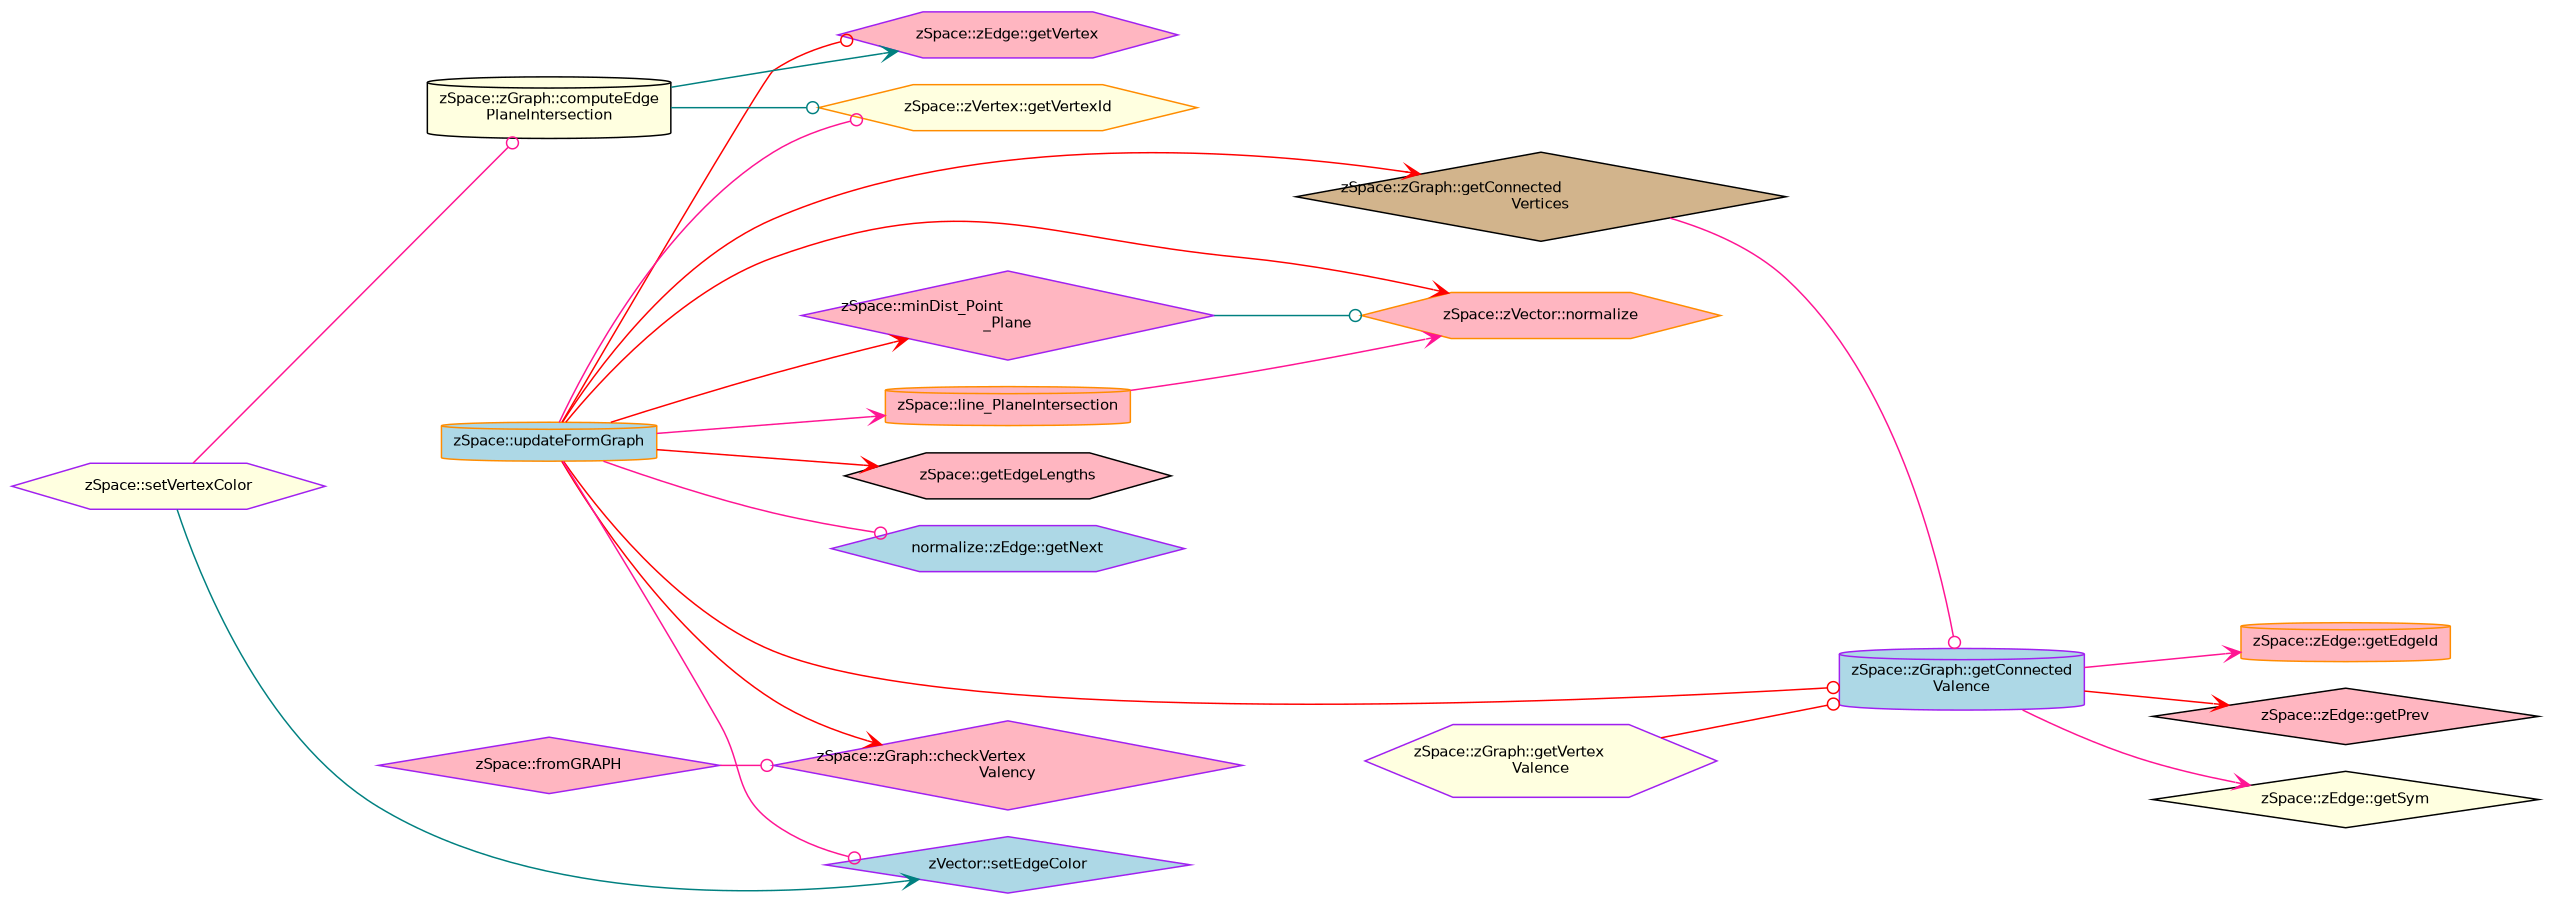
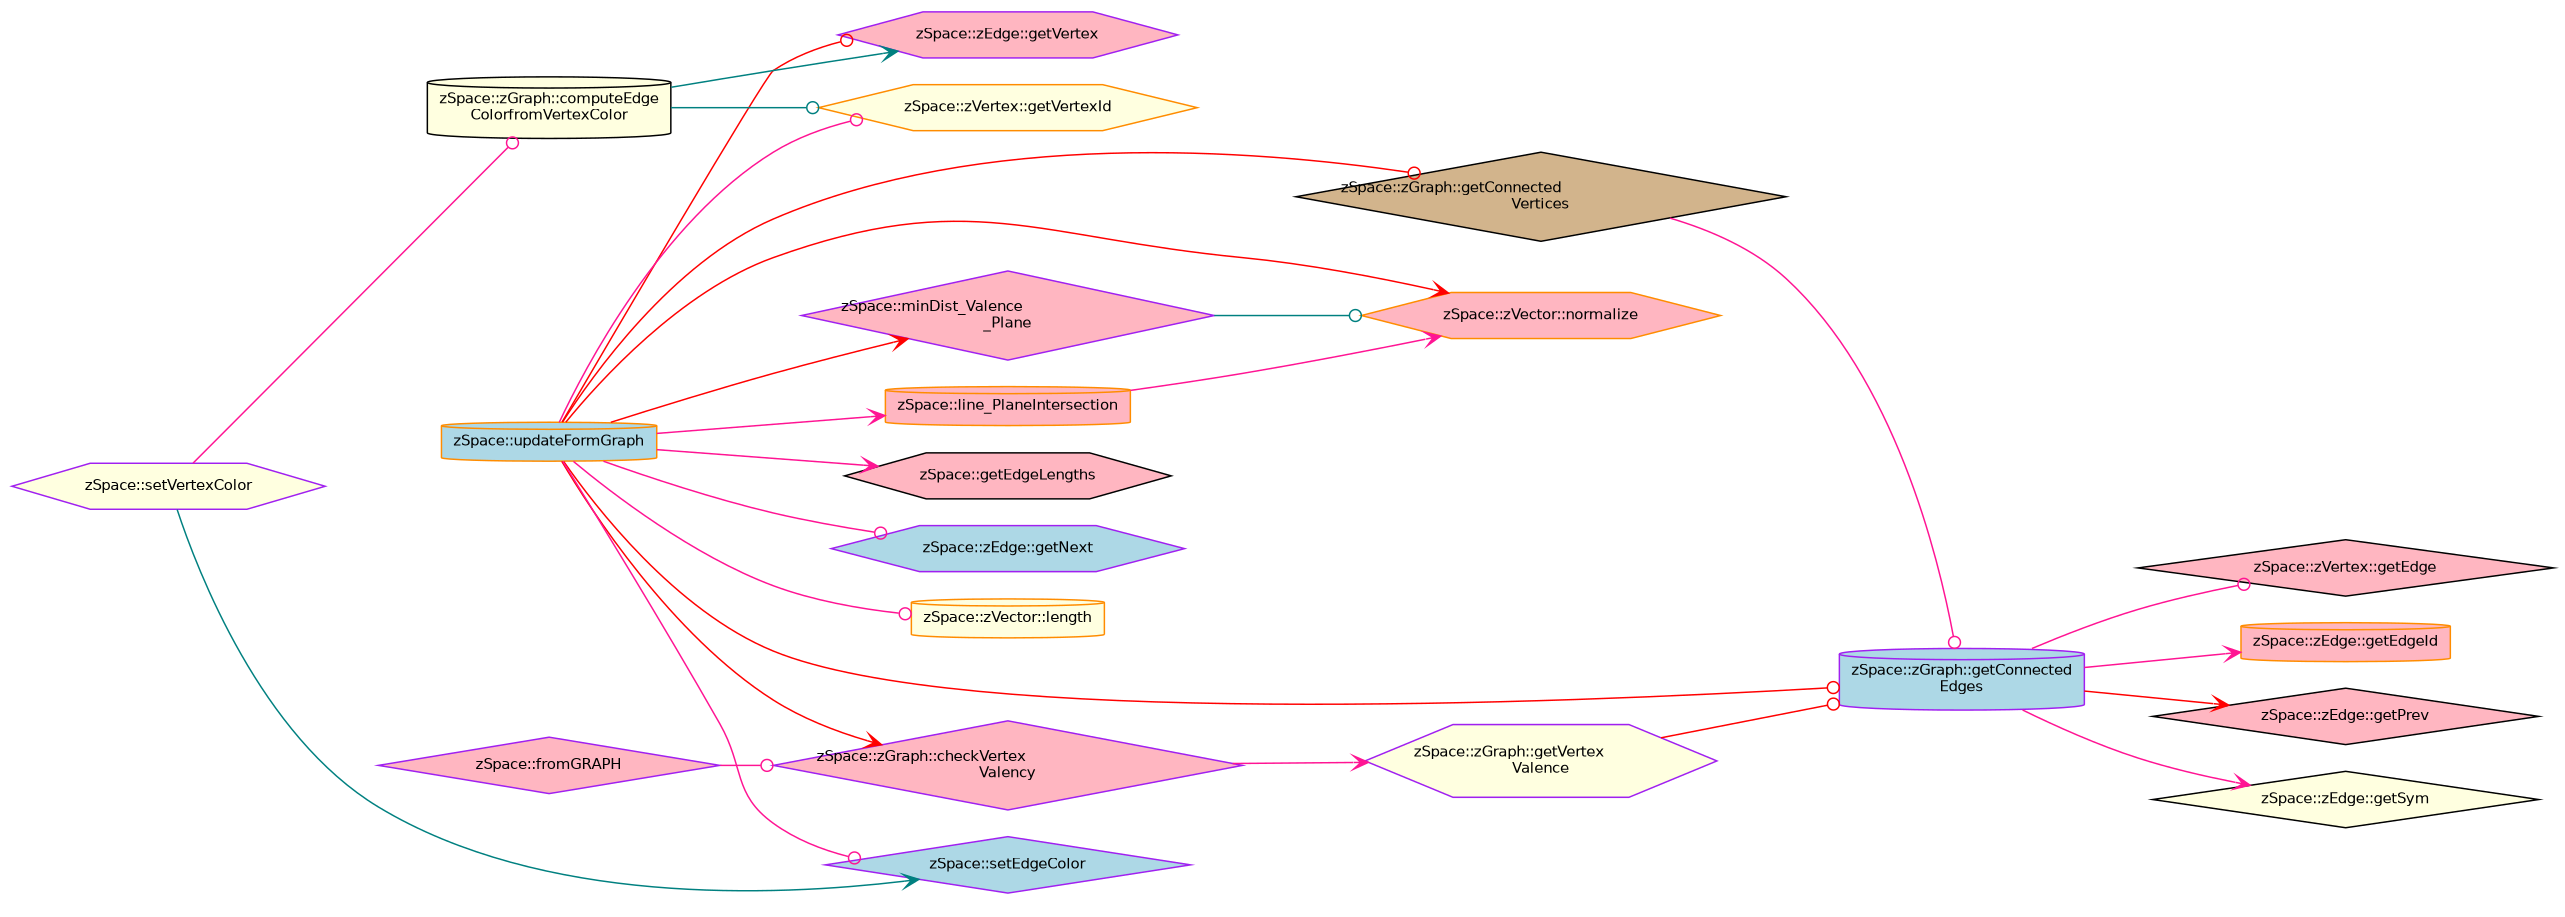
(549, 108) -> (549, 108)
(940, 170) -> (940, 170)
(1008, 316) -> (1008, 316)
(760, 457) -> (760, 457)
(1008, 549) -> (1008, 549)
none -> (2346, 568)
none -> (1008, 618)
(1962, 679) -> (1962, 679)
none -> (1293, 763)
(1008, 865) -> (1008, 865)
